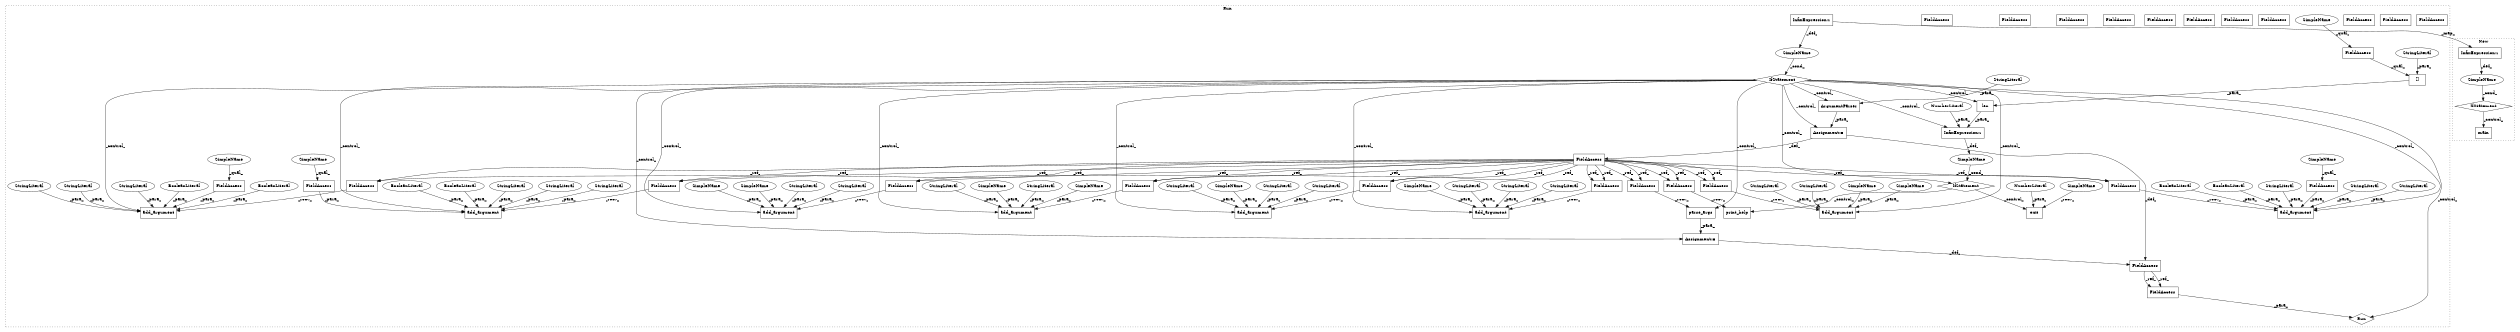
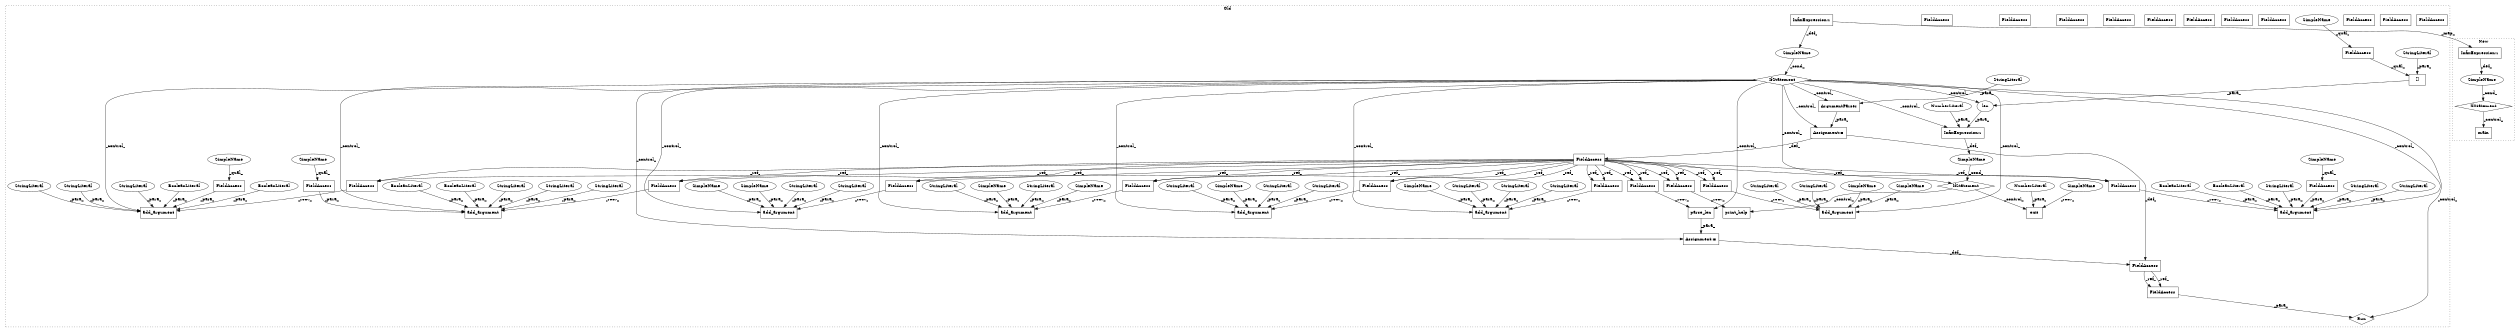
(1228, 9) -> (1228, 9)
(1985, 106) -> (1985, 106)
(1701, 213) -> (1701, 213)
